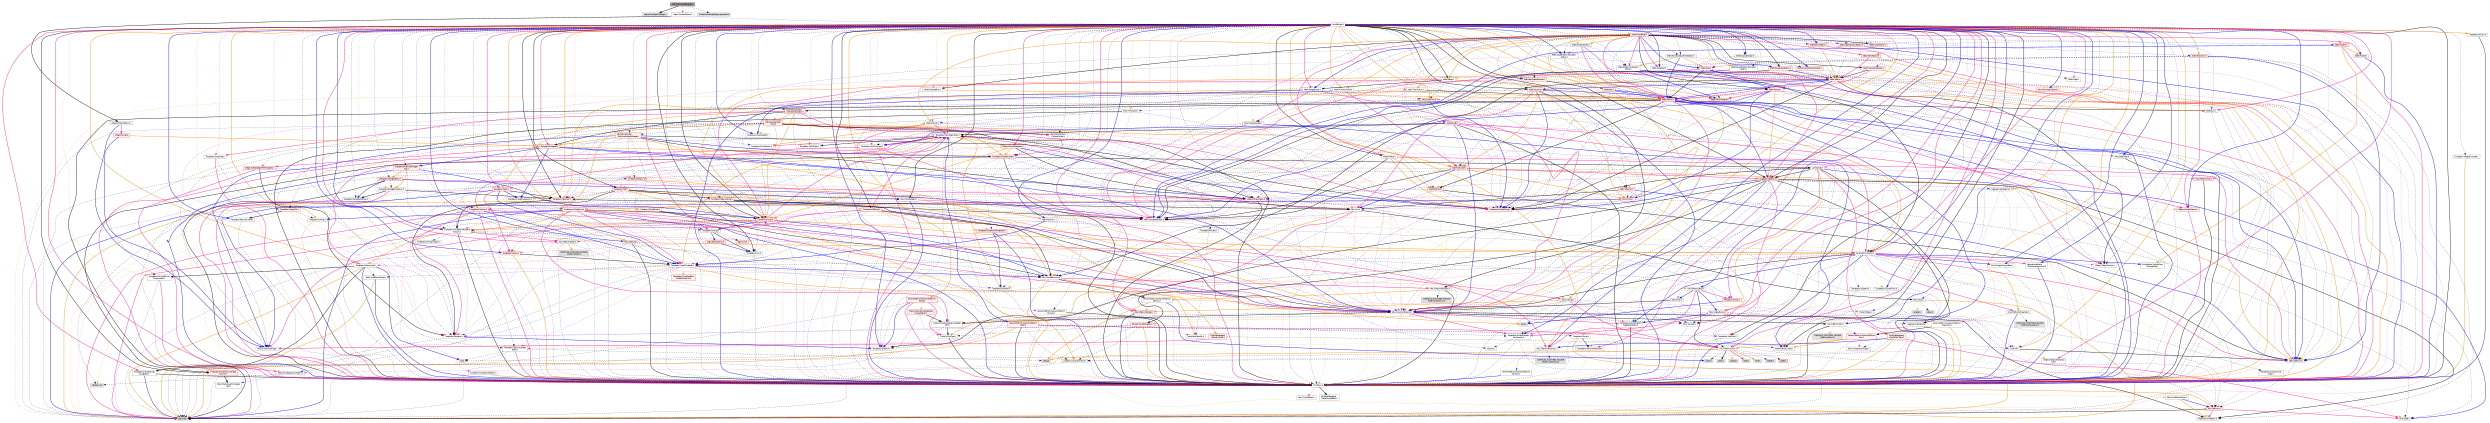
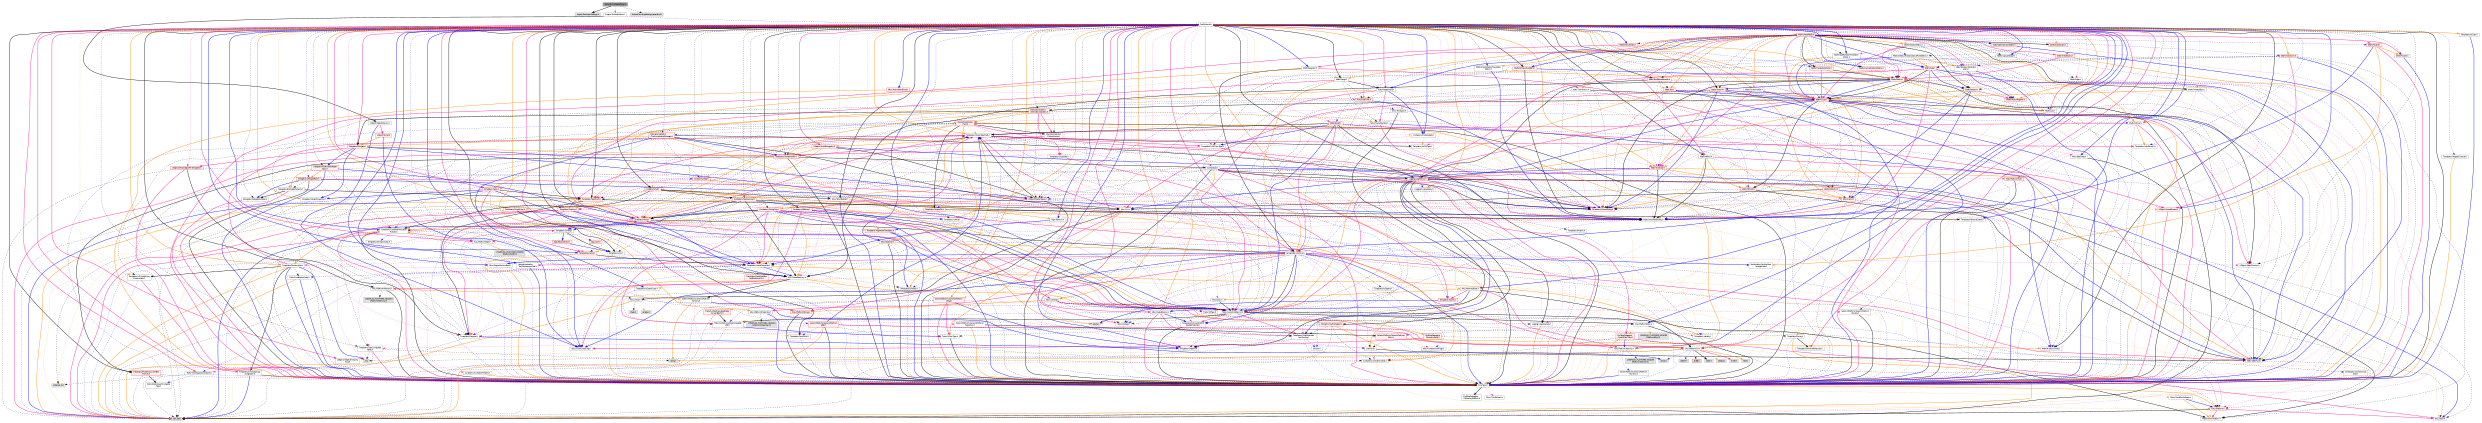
(1681, 56) -> (1910, 56)
(517, 137) -> (937, 162)
(934, 188) -> (1177, 246)
(1313, 246) -> (999, 237)
(1687, 294) -> (1337, 295)
